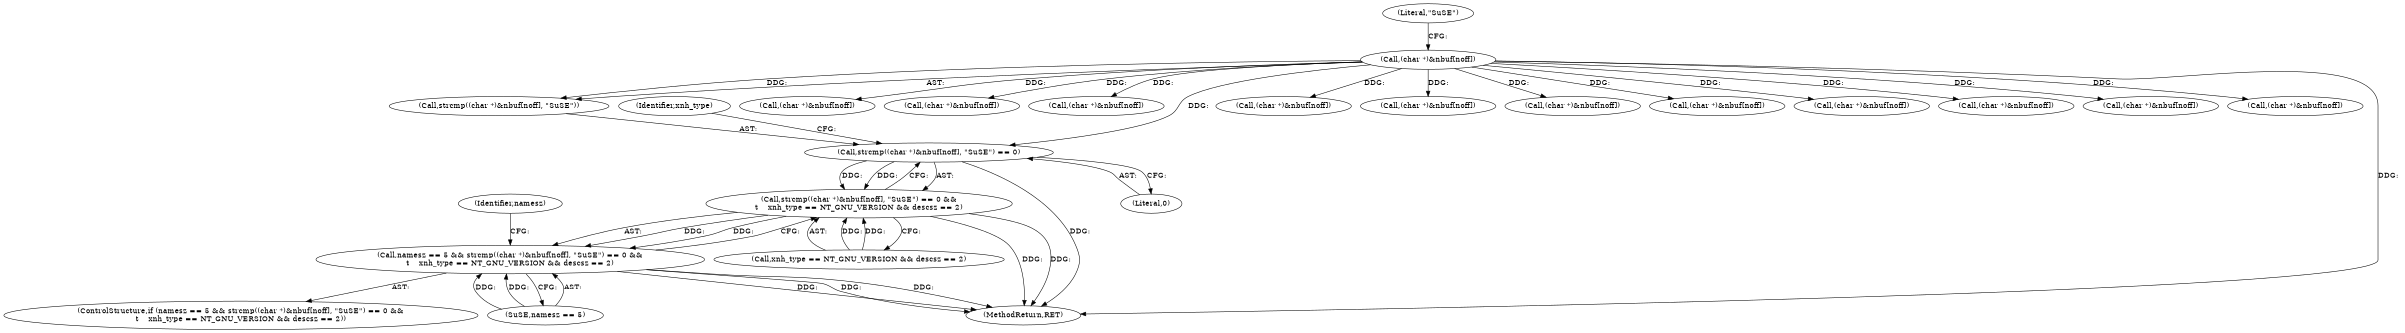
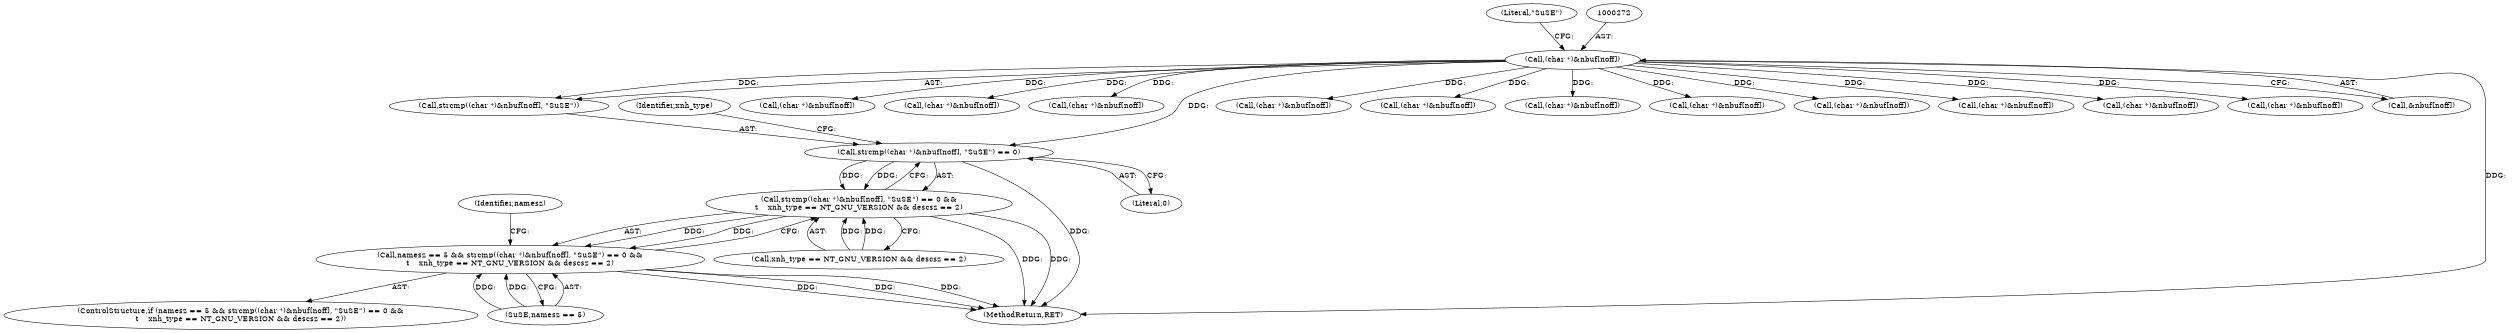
none -> (1614, 13)
none -> (2422, 106)
